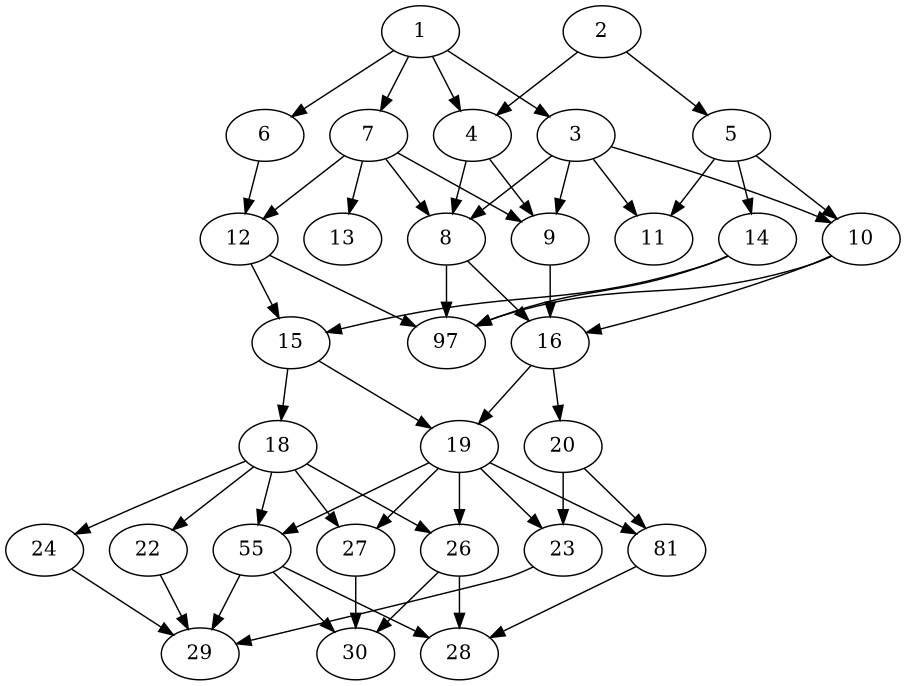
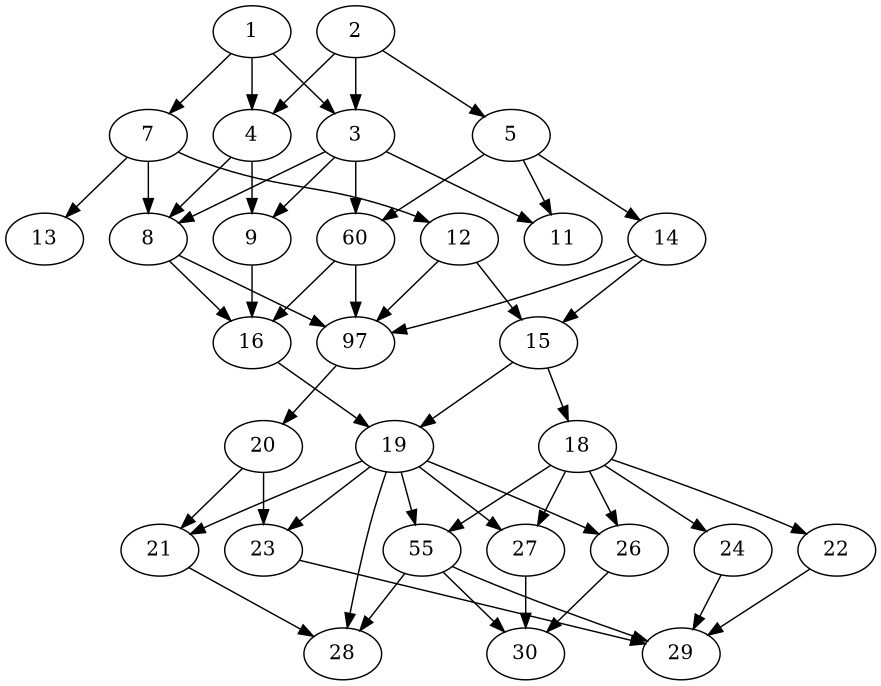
none -> (356, 76)
(265, 135) -> none
(450, 182) -> none
(861, 239) -> (356, 239)
(556, 387) -> (309, 395)
(667, 550) -> (160, 550)
(459, 599) -> (366, 542)
